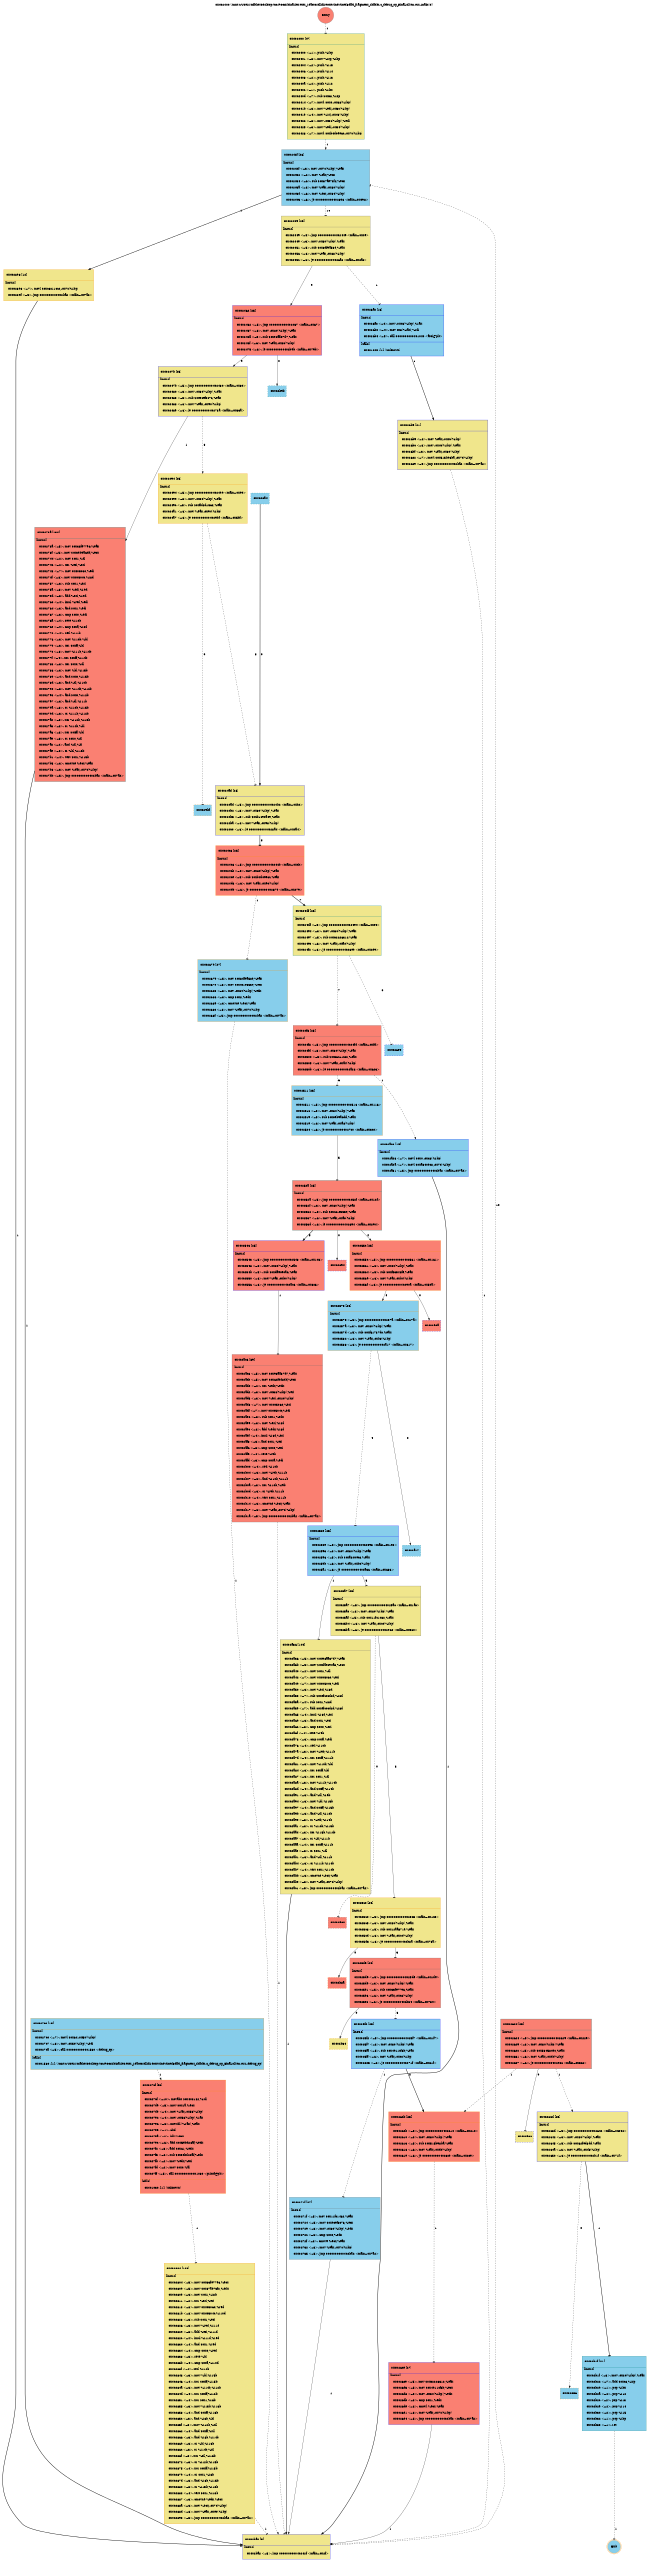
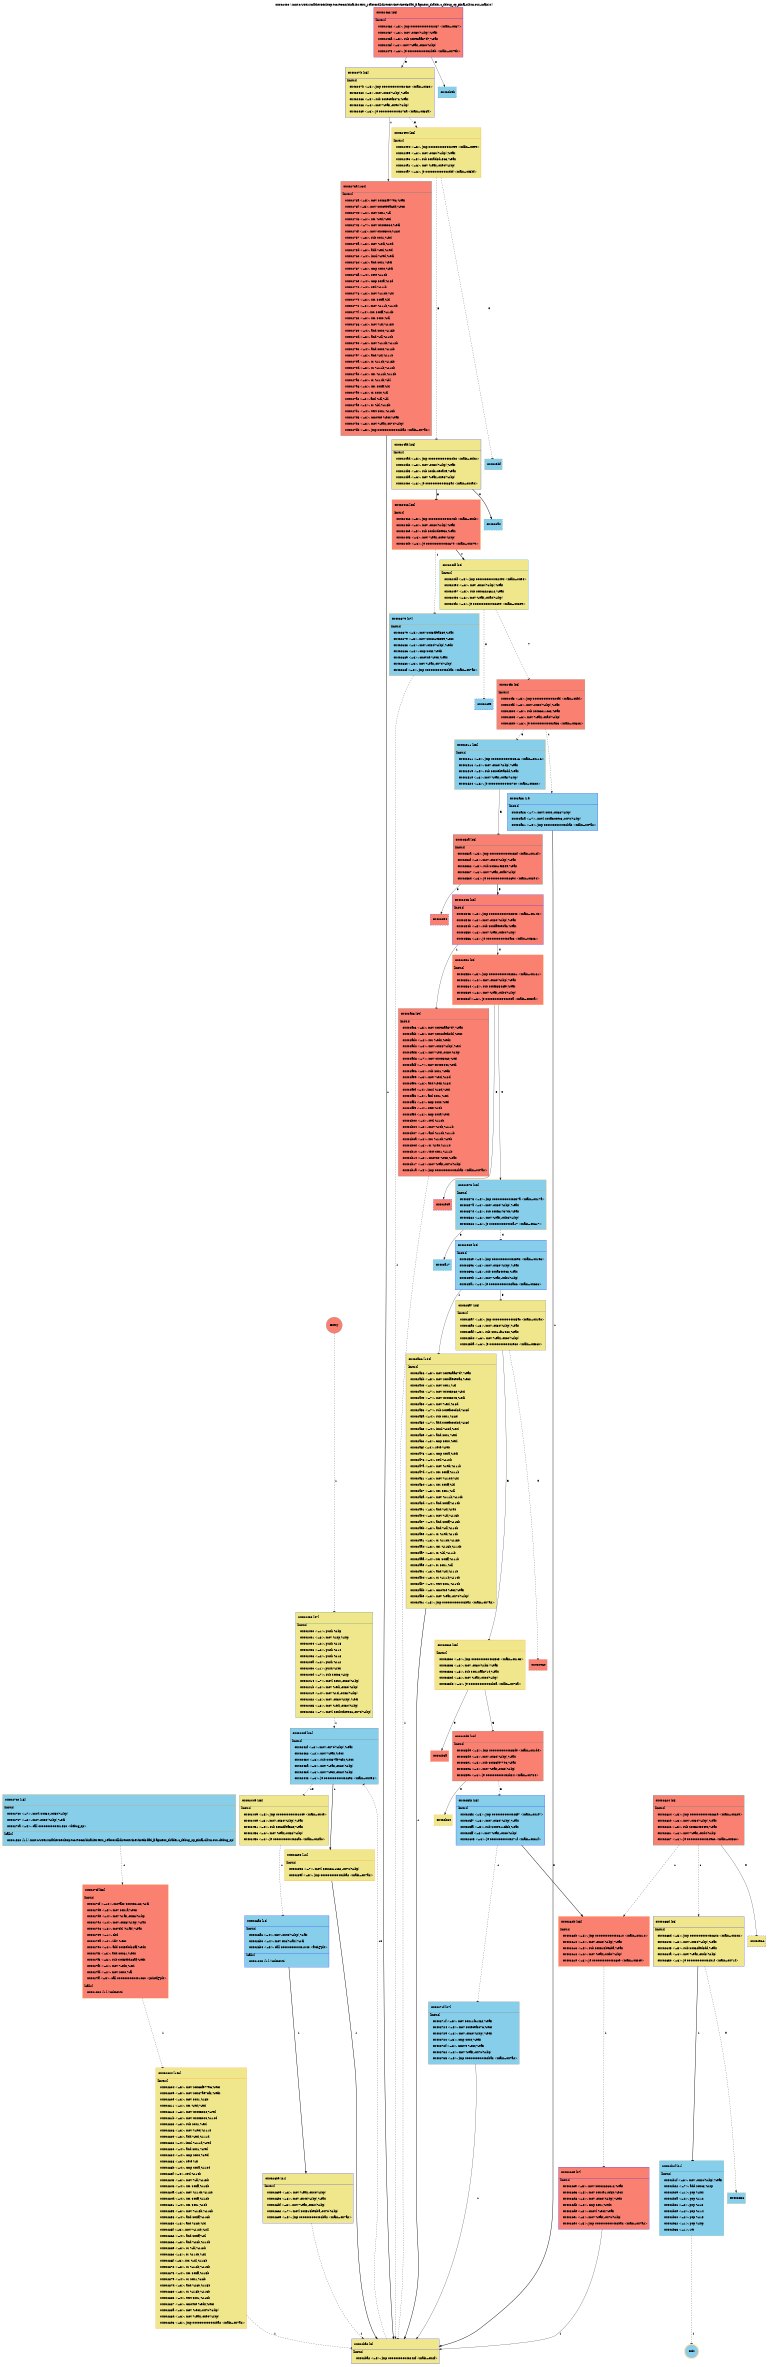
(302, 285) -> none
(260, 644) -> (484, 502)
(366, 1235) -> (498, 949)
